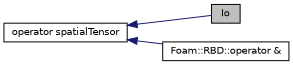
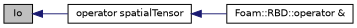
(174, 20) -> (55, 14)
